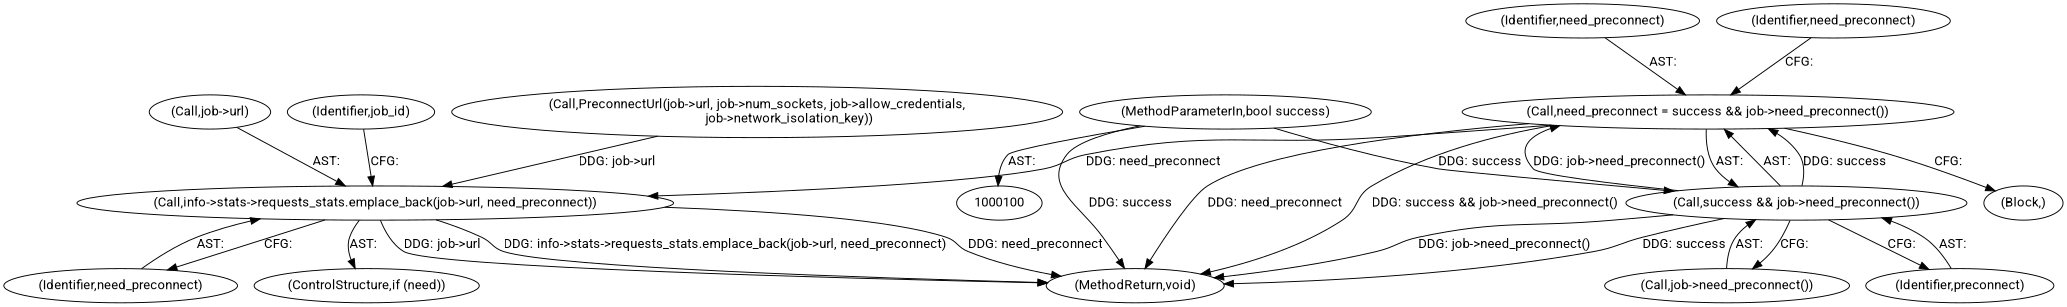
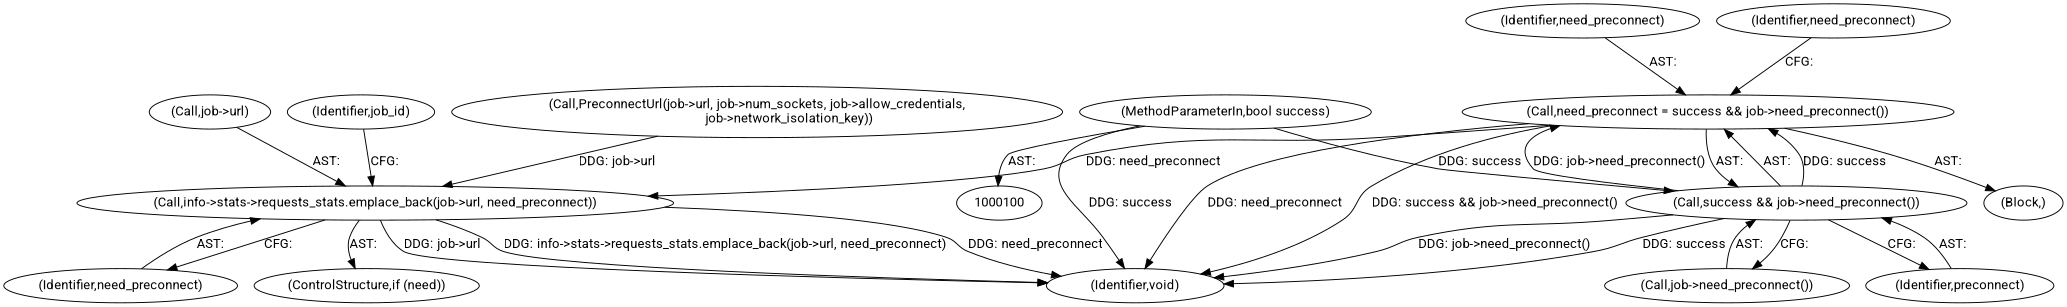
(1950, 162) -> (1950, 162)
(1135, 286) -> (1135, 286)
